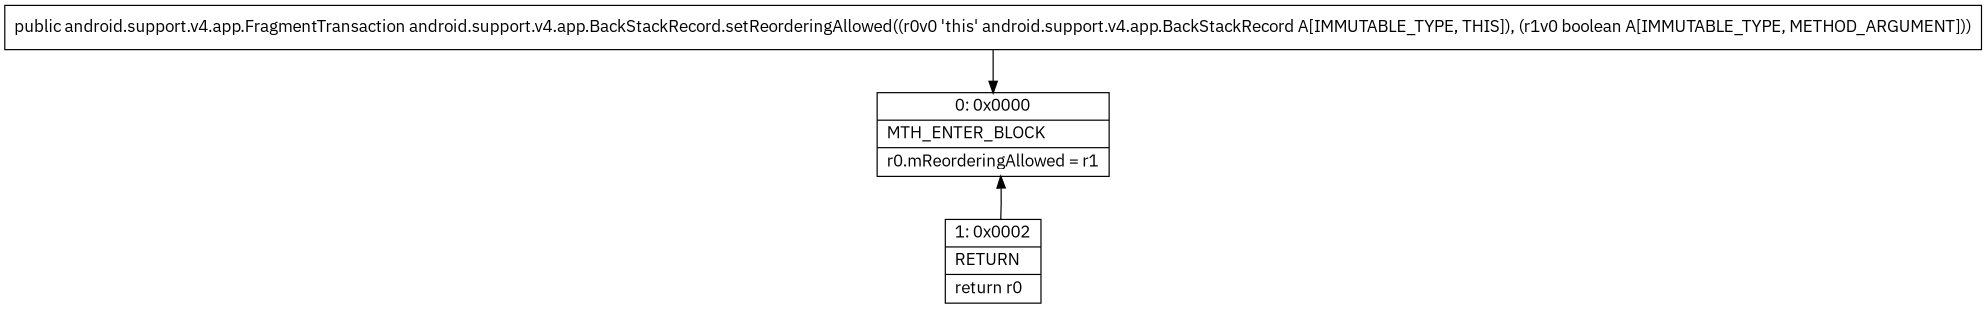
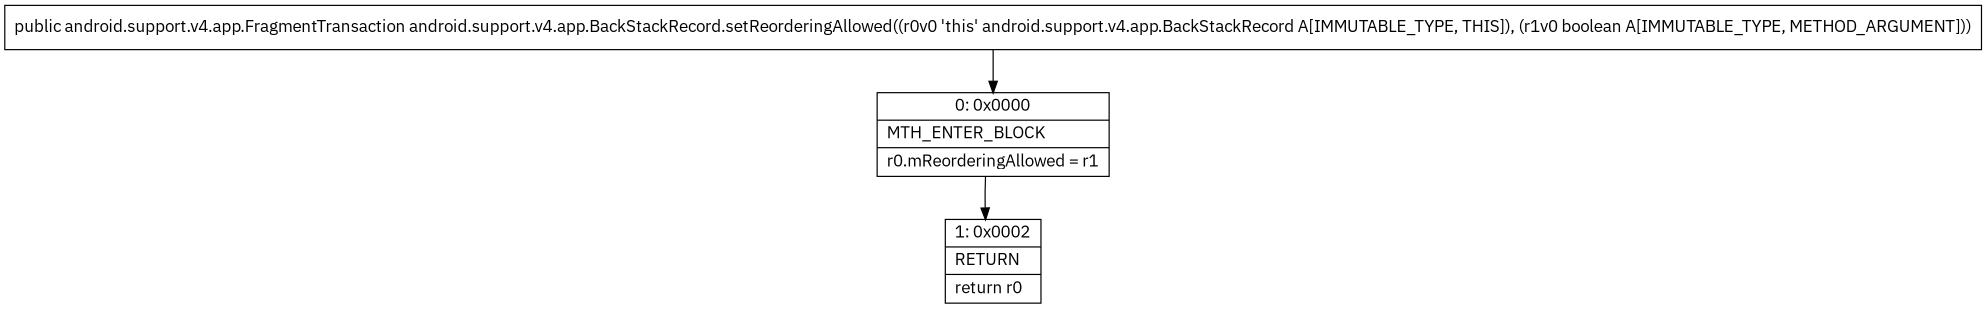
(1001, 204) -> (985, 192)
